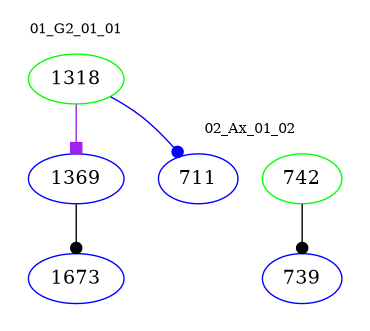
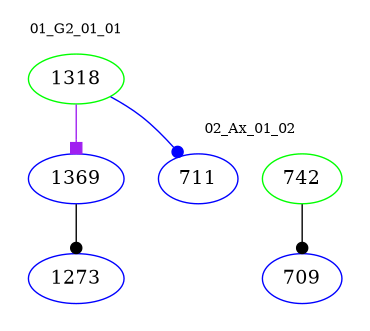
(76, 279) -> (76, 279)
(302, 279) -> (302, 279)
